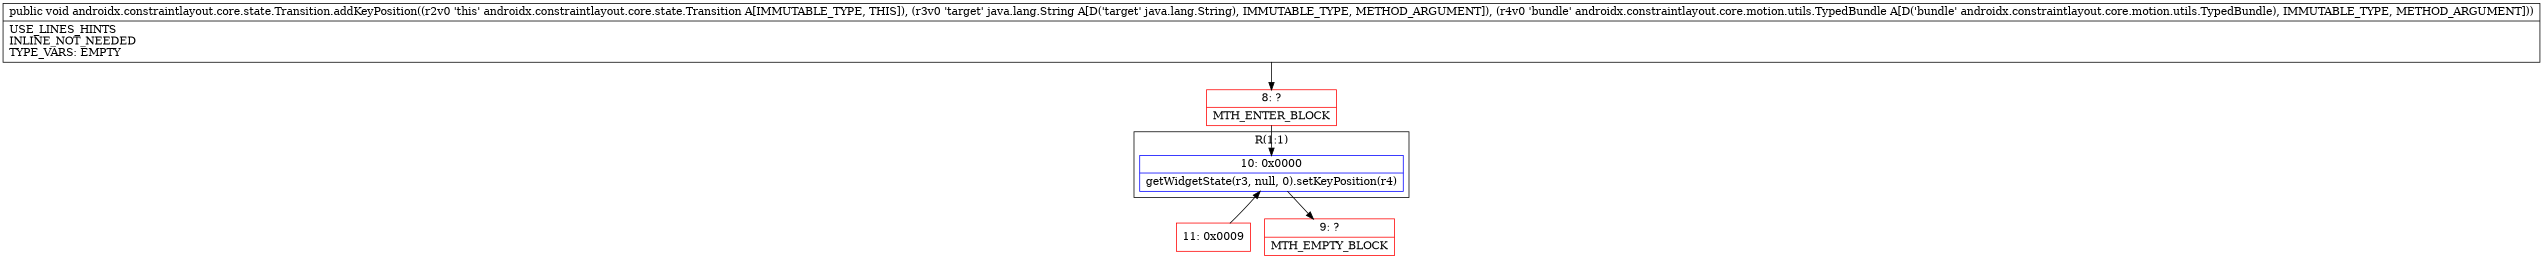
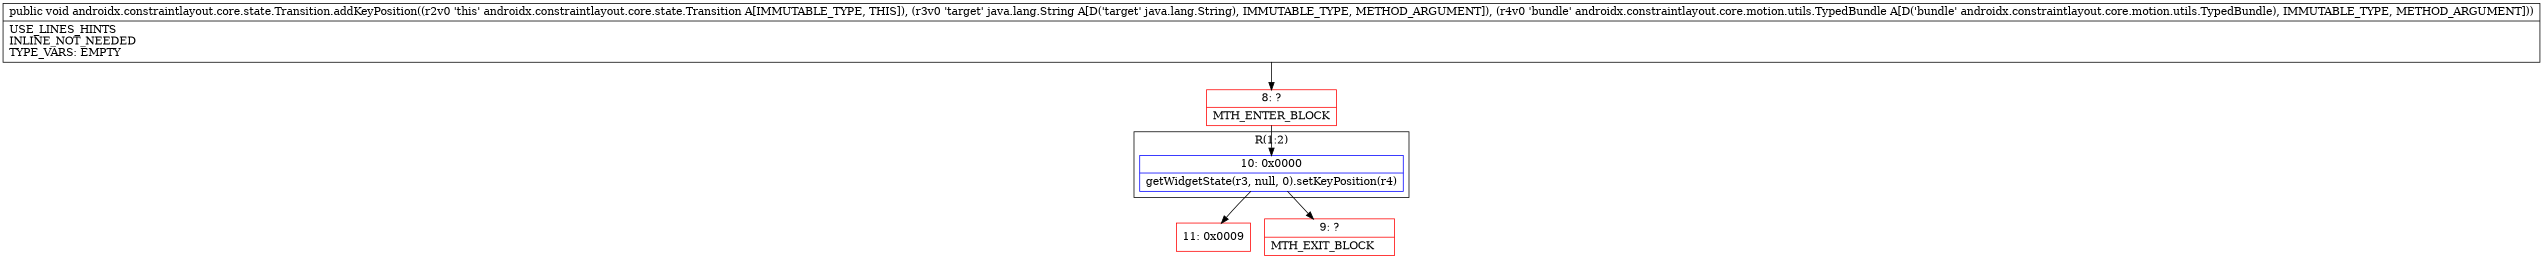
(1271, 141) -> (1271, 141)
(1243, 210) -> (1238, 204)
(1330, 246) -> (1323, 246)
